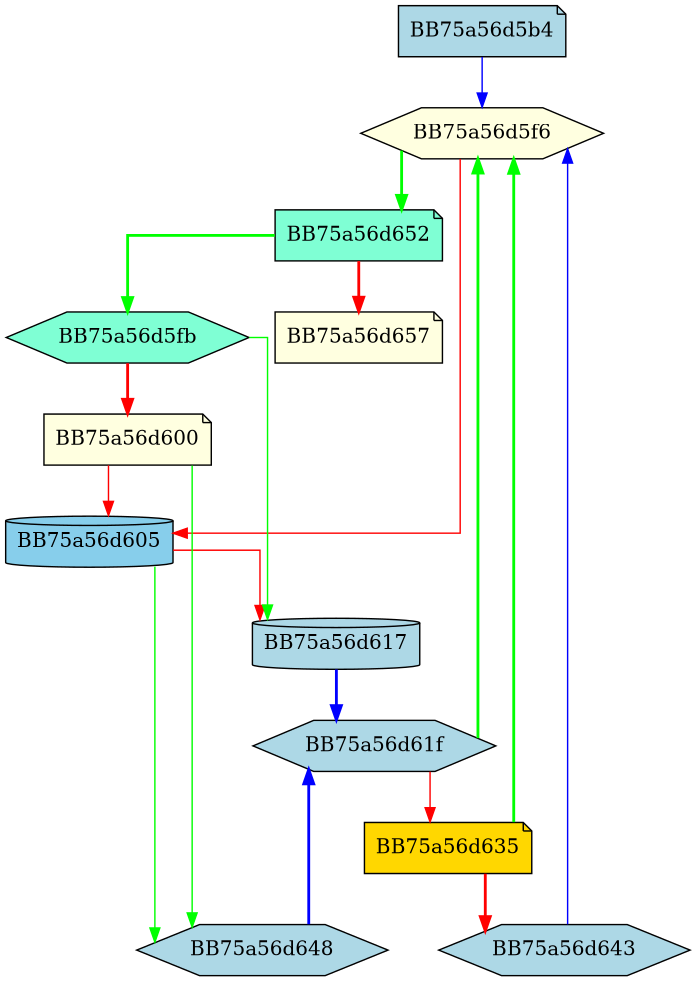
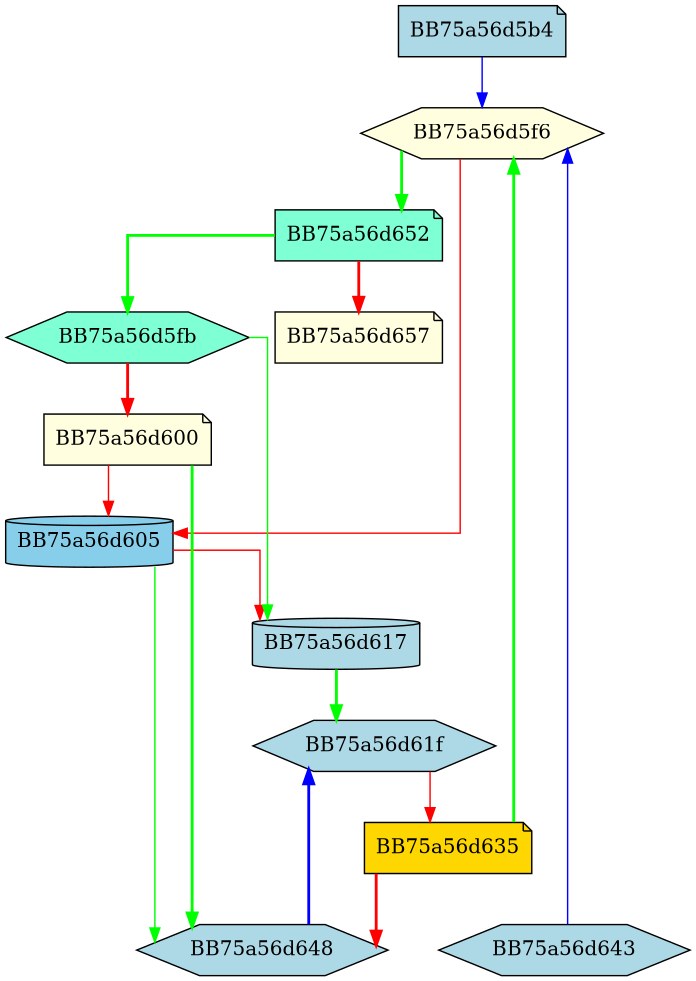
(478, 456) -> none
(336, 688) -> (336, 688)
(192, 689) -> (192, 689)
(485, 895) -> (376, 902)
